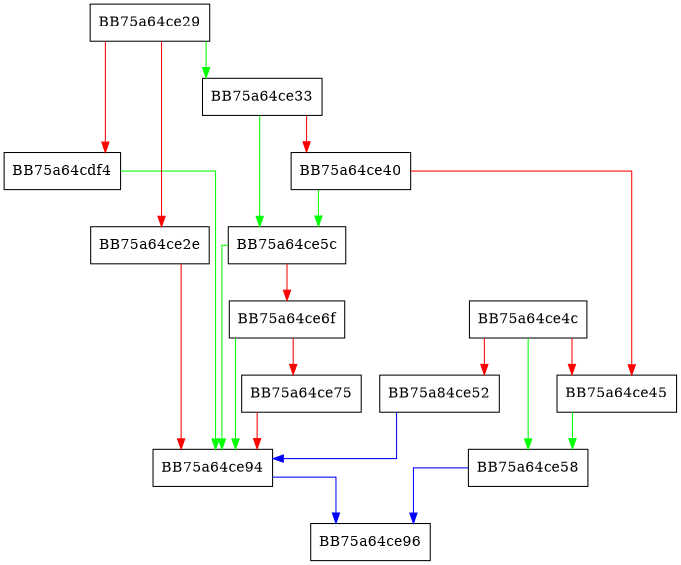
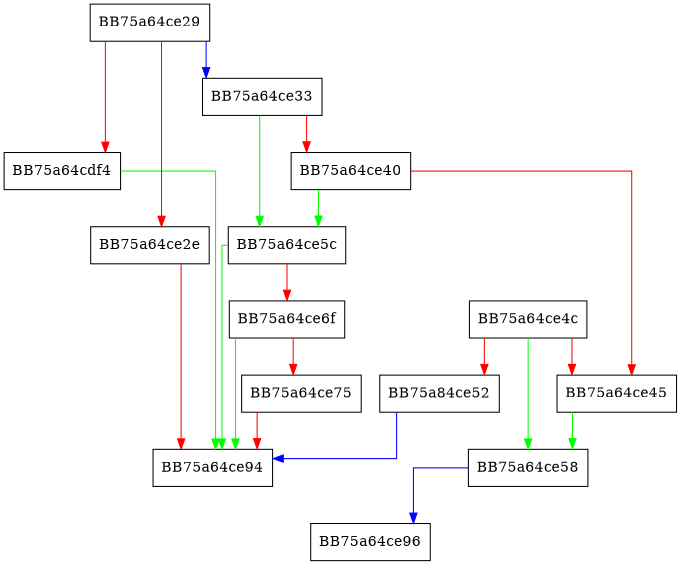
(206, 54) -> (206, 54)
(322, 477) -> none
